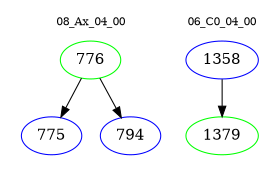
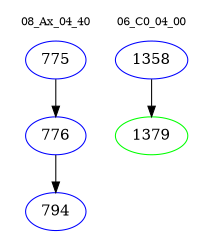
(91, 23) -> (56, 23)
(91, 60) -> (56, 136)
(74, 93) -> (56, 93)
